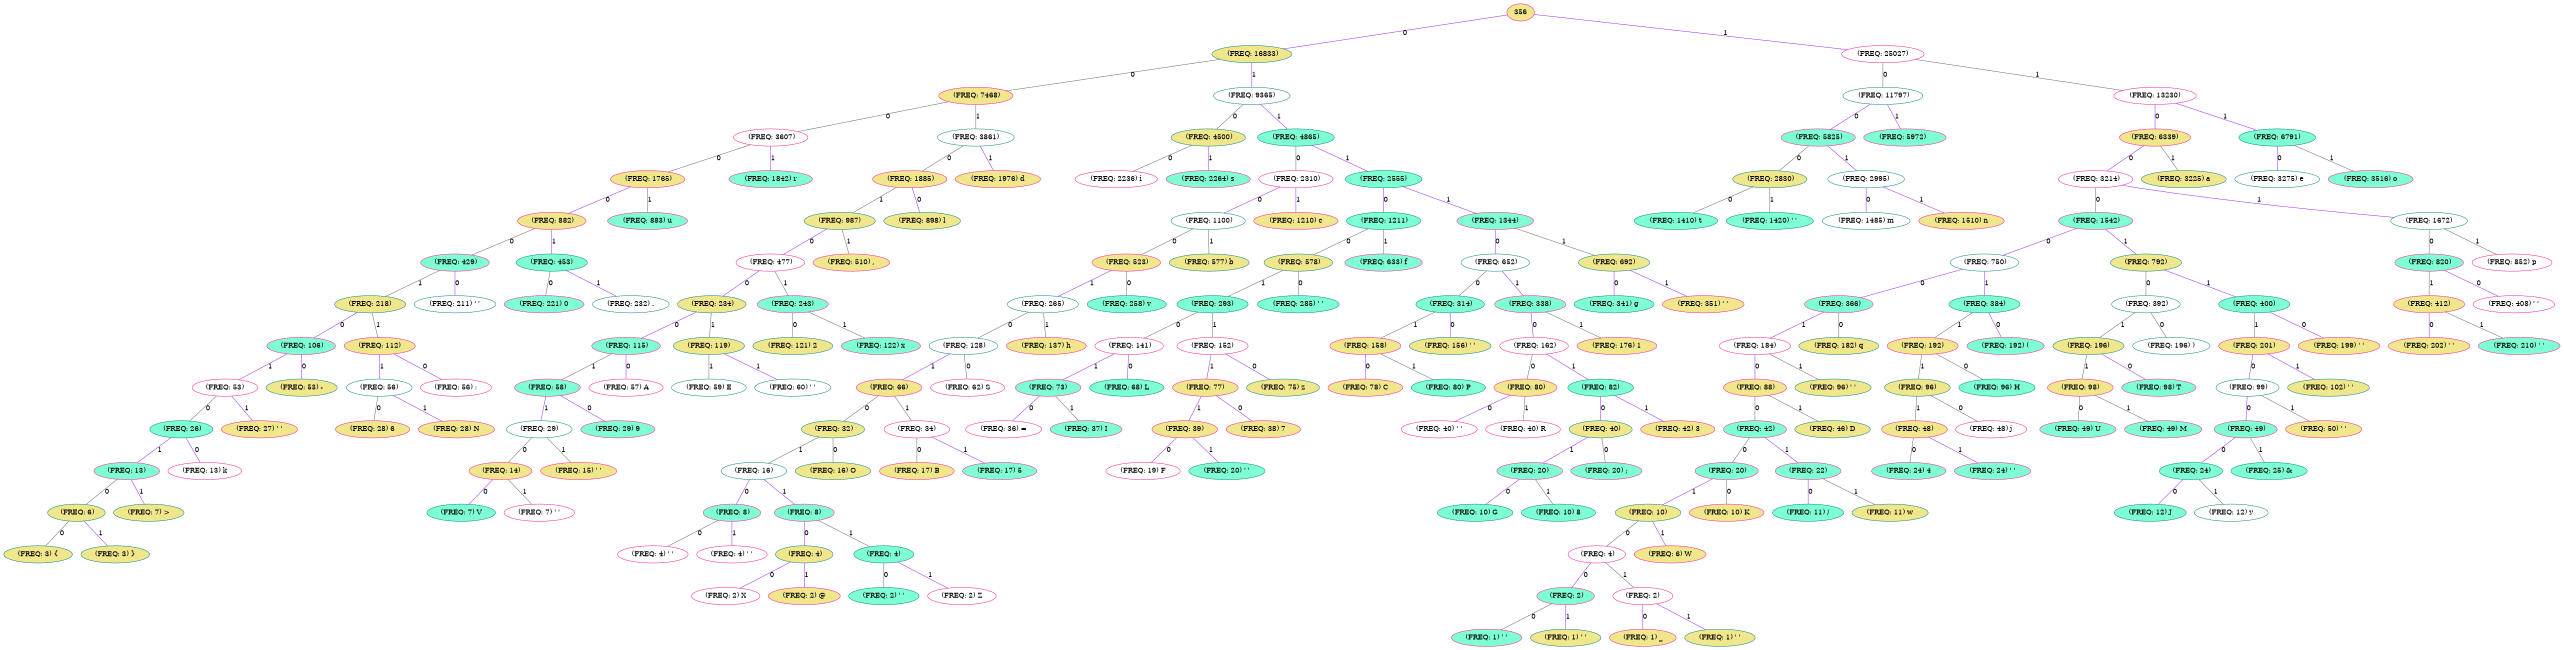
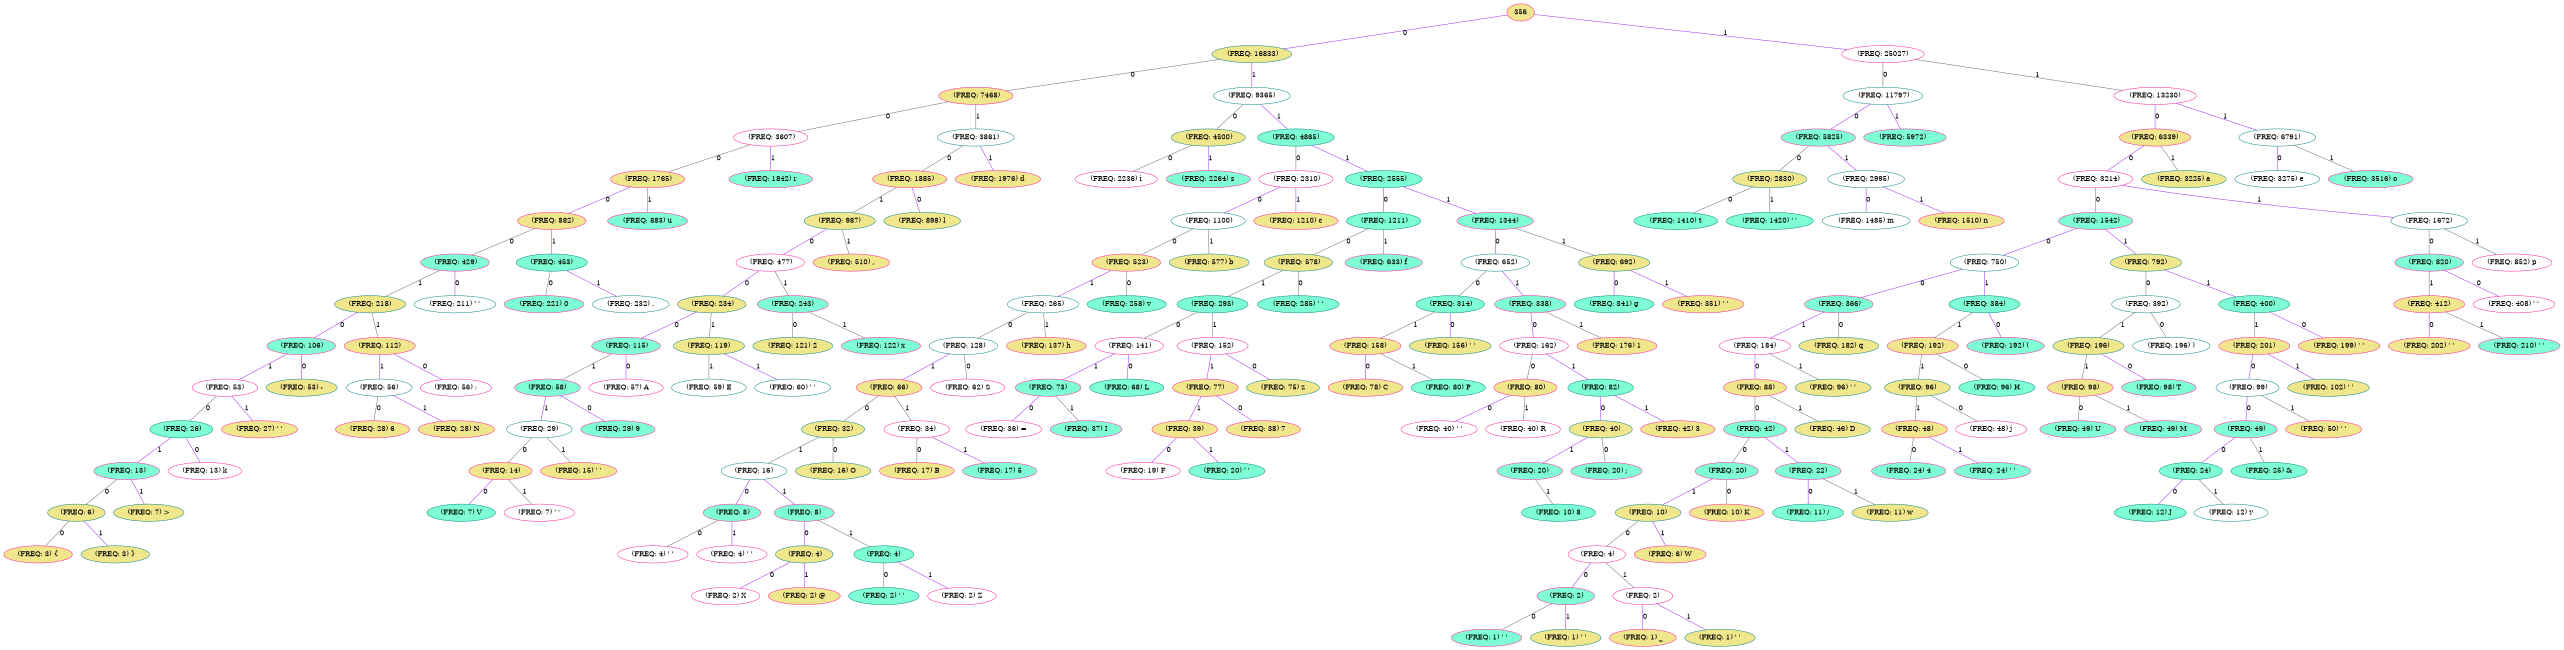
(2277, 138) -> (2277, 138)
(1475, 513) -> none
(38, 554) -> (38, 554)
